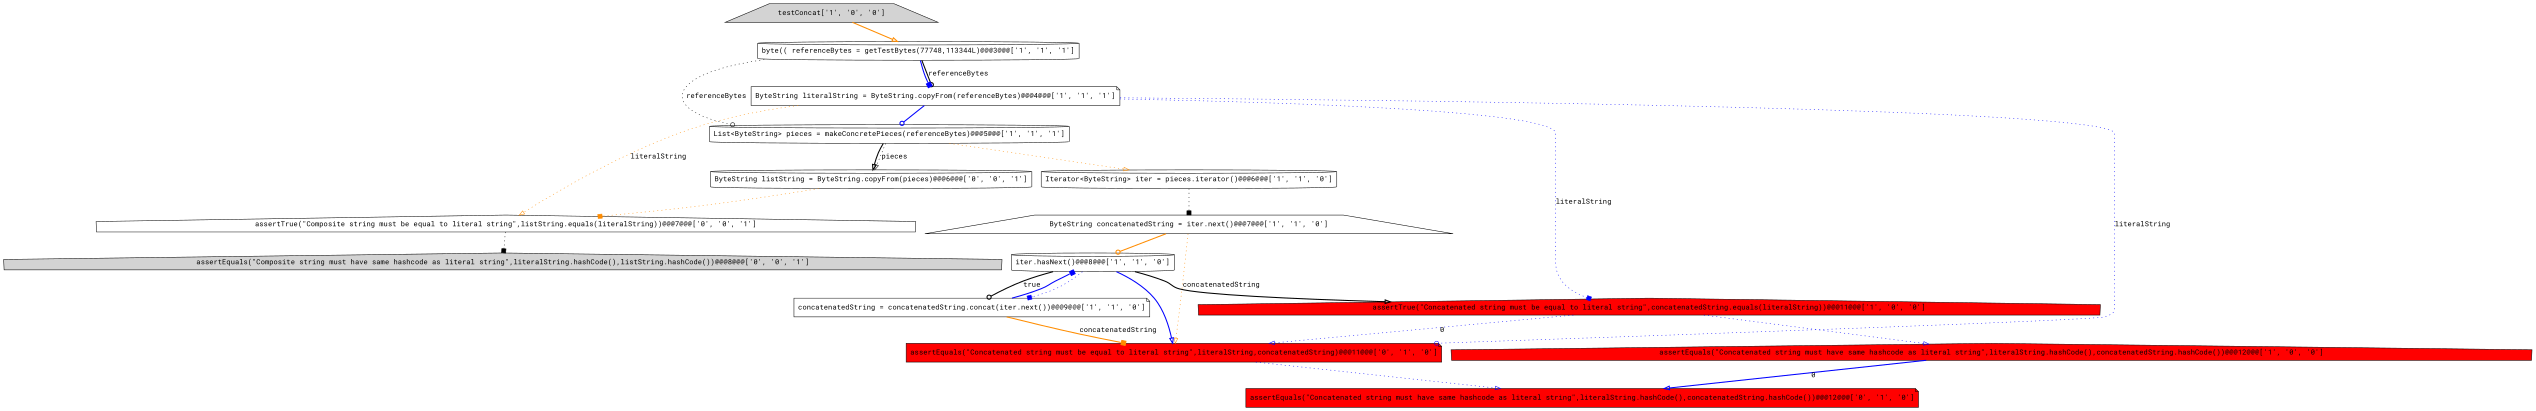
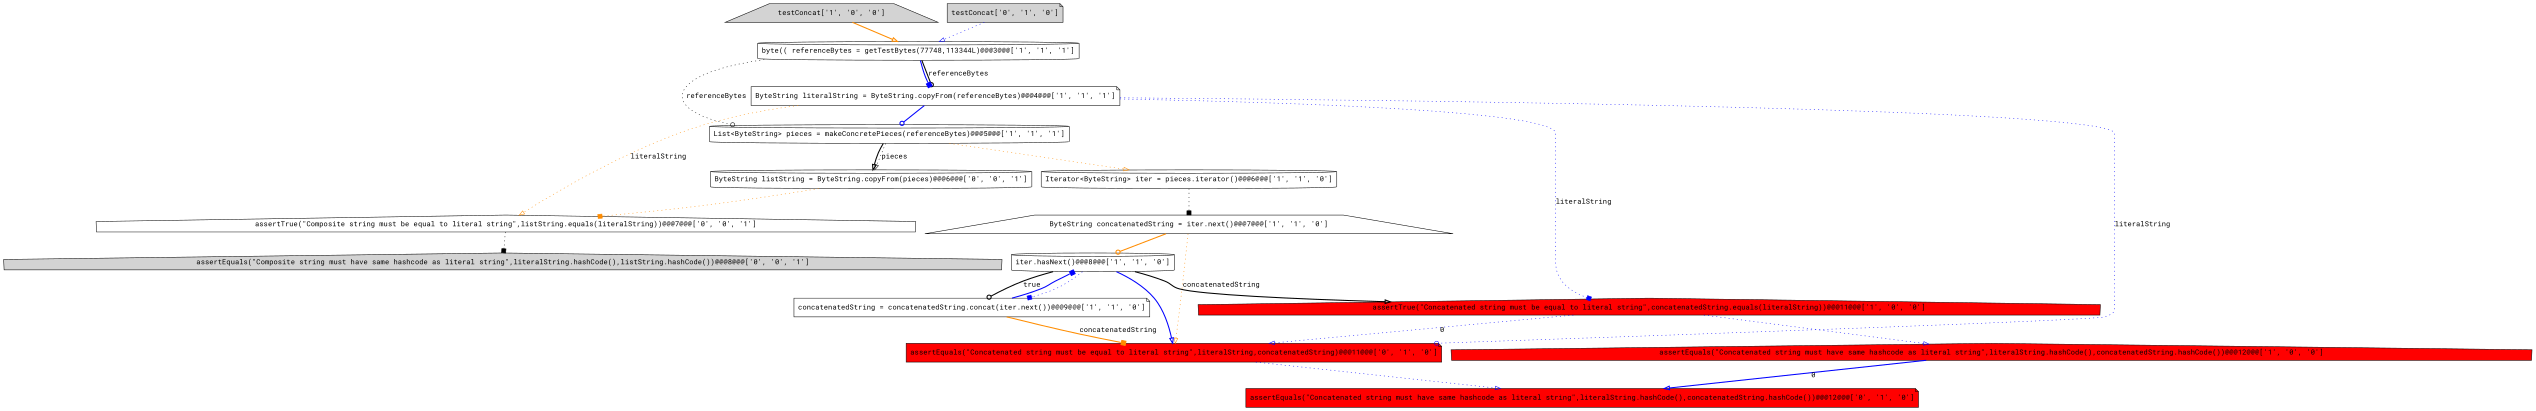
none -> (1005, 13)
